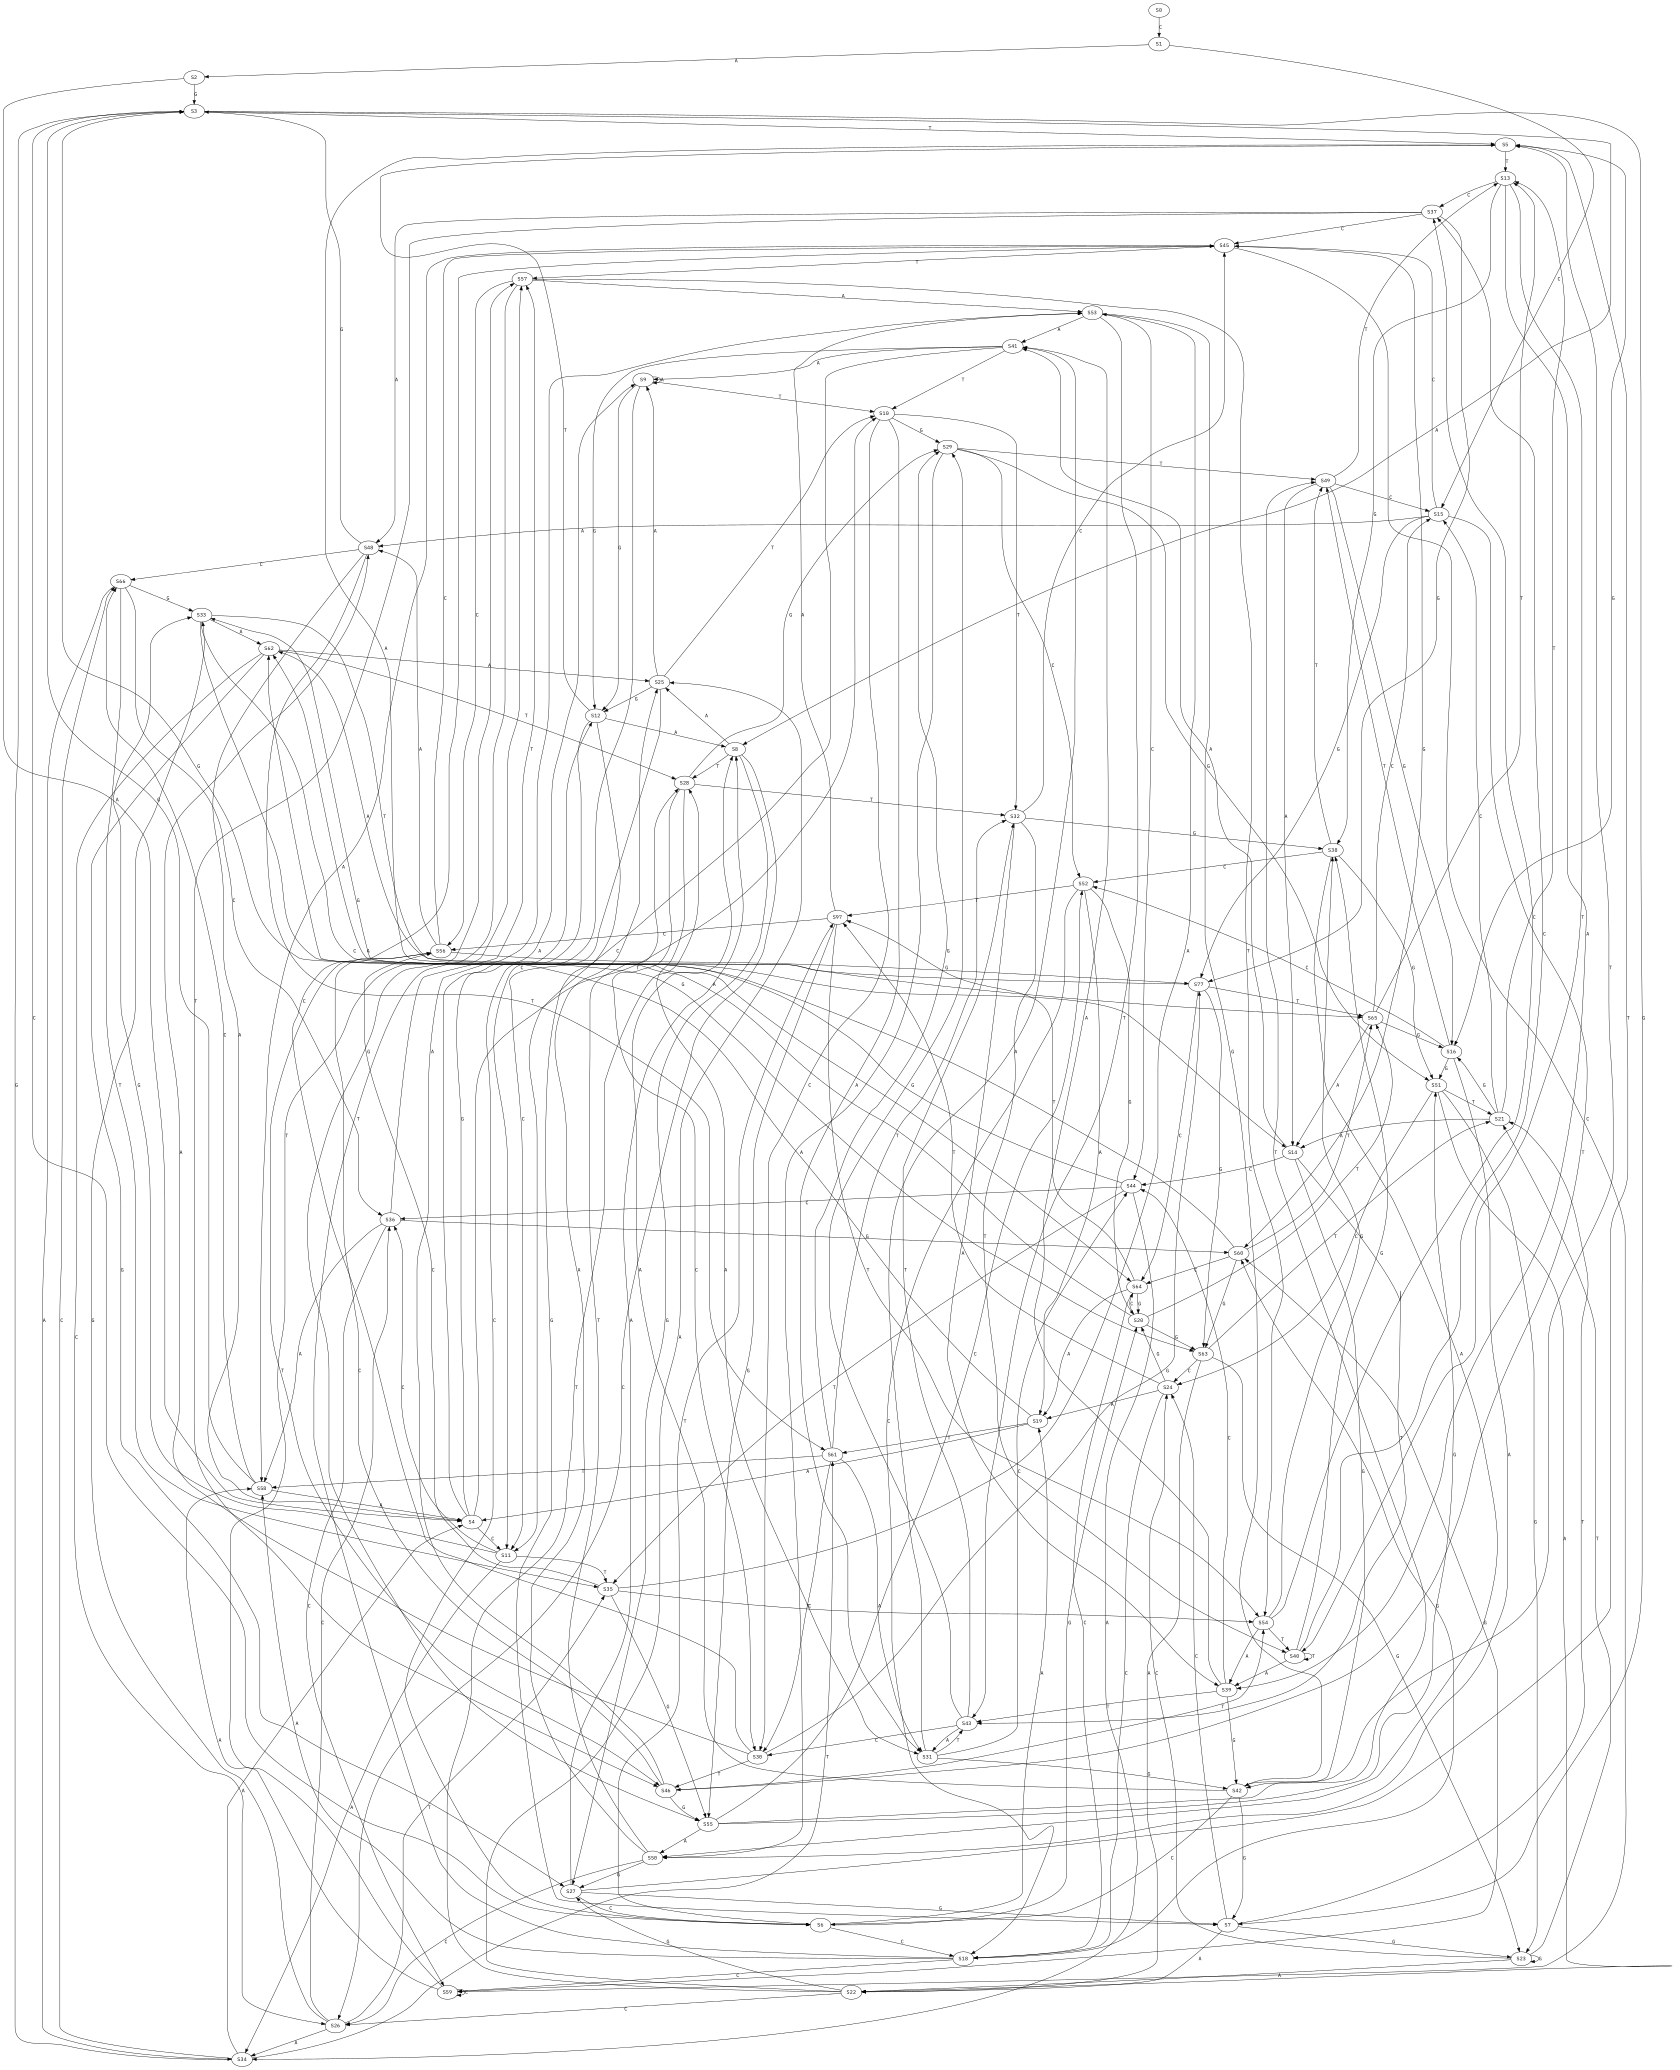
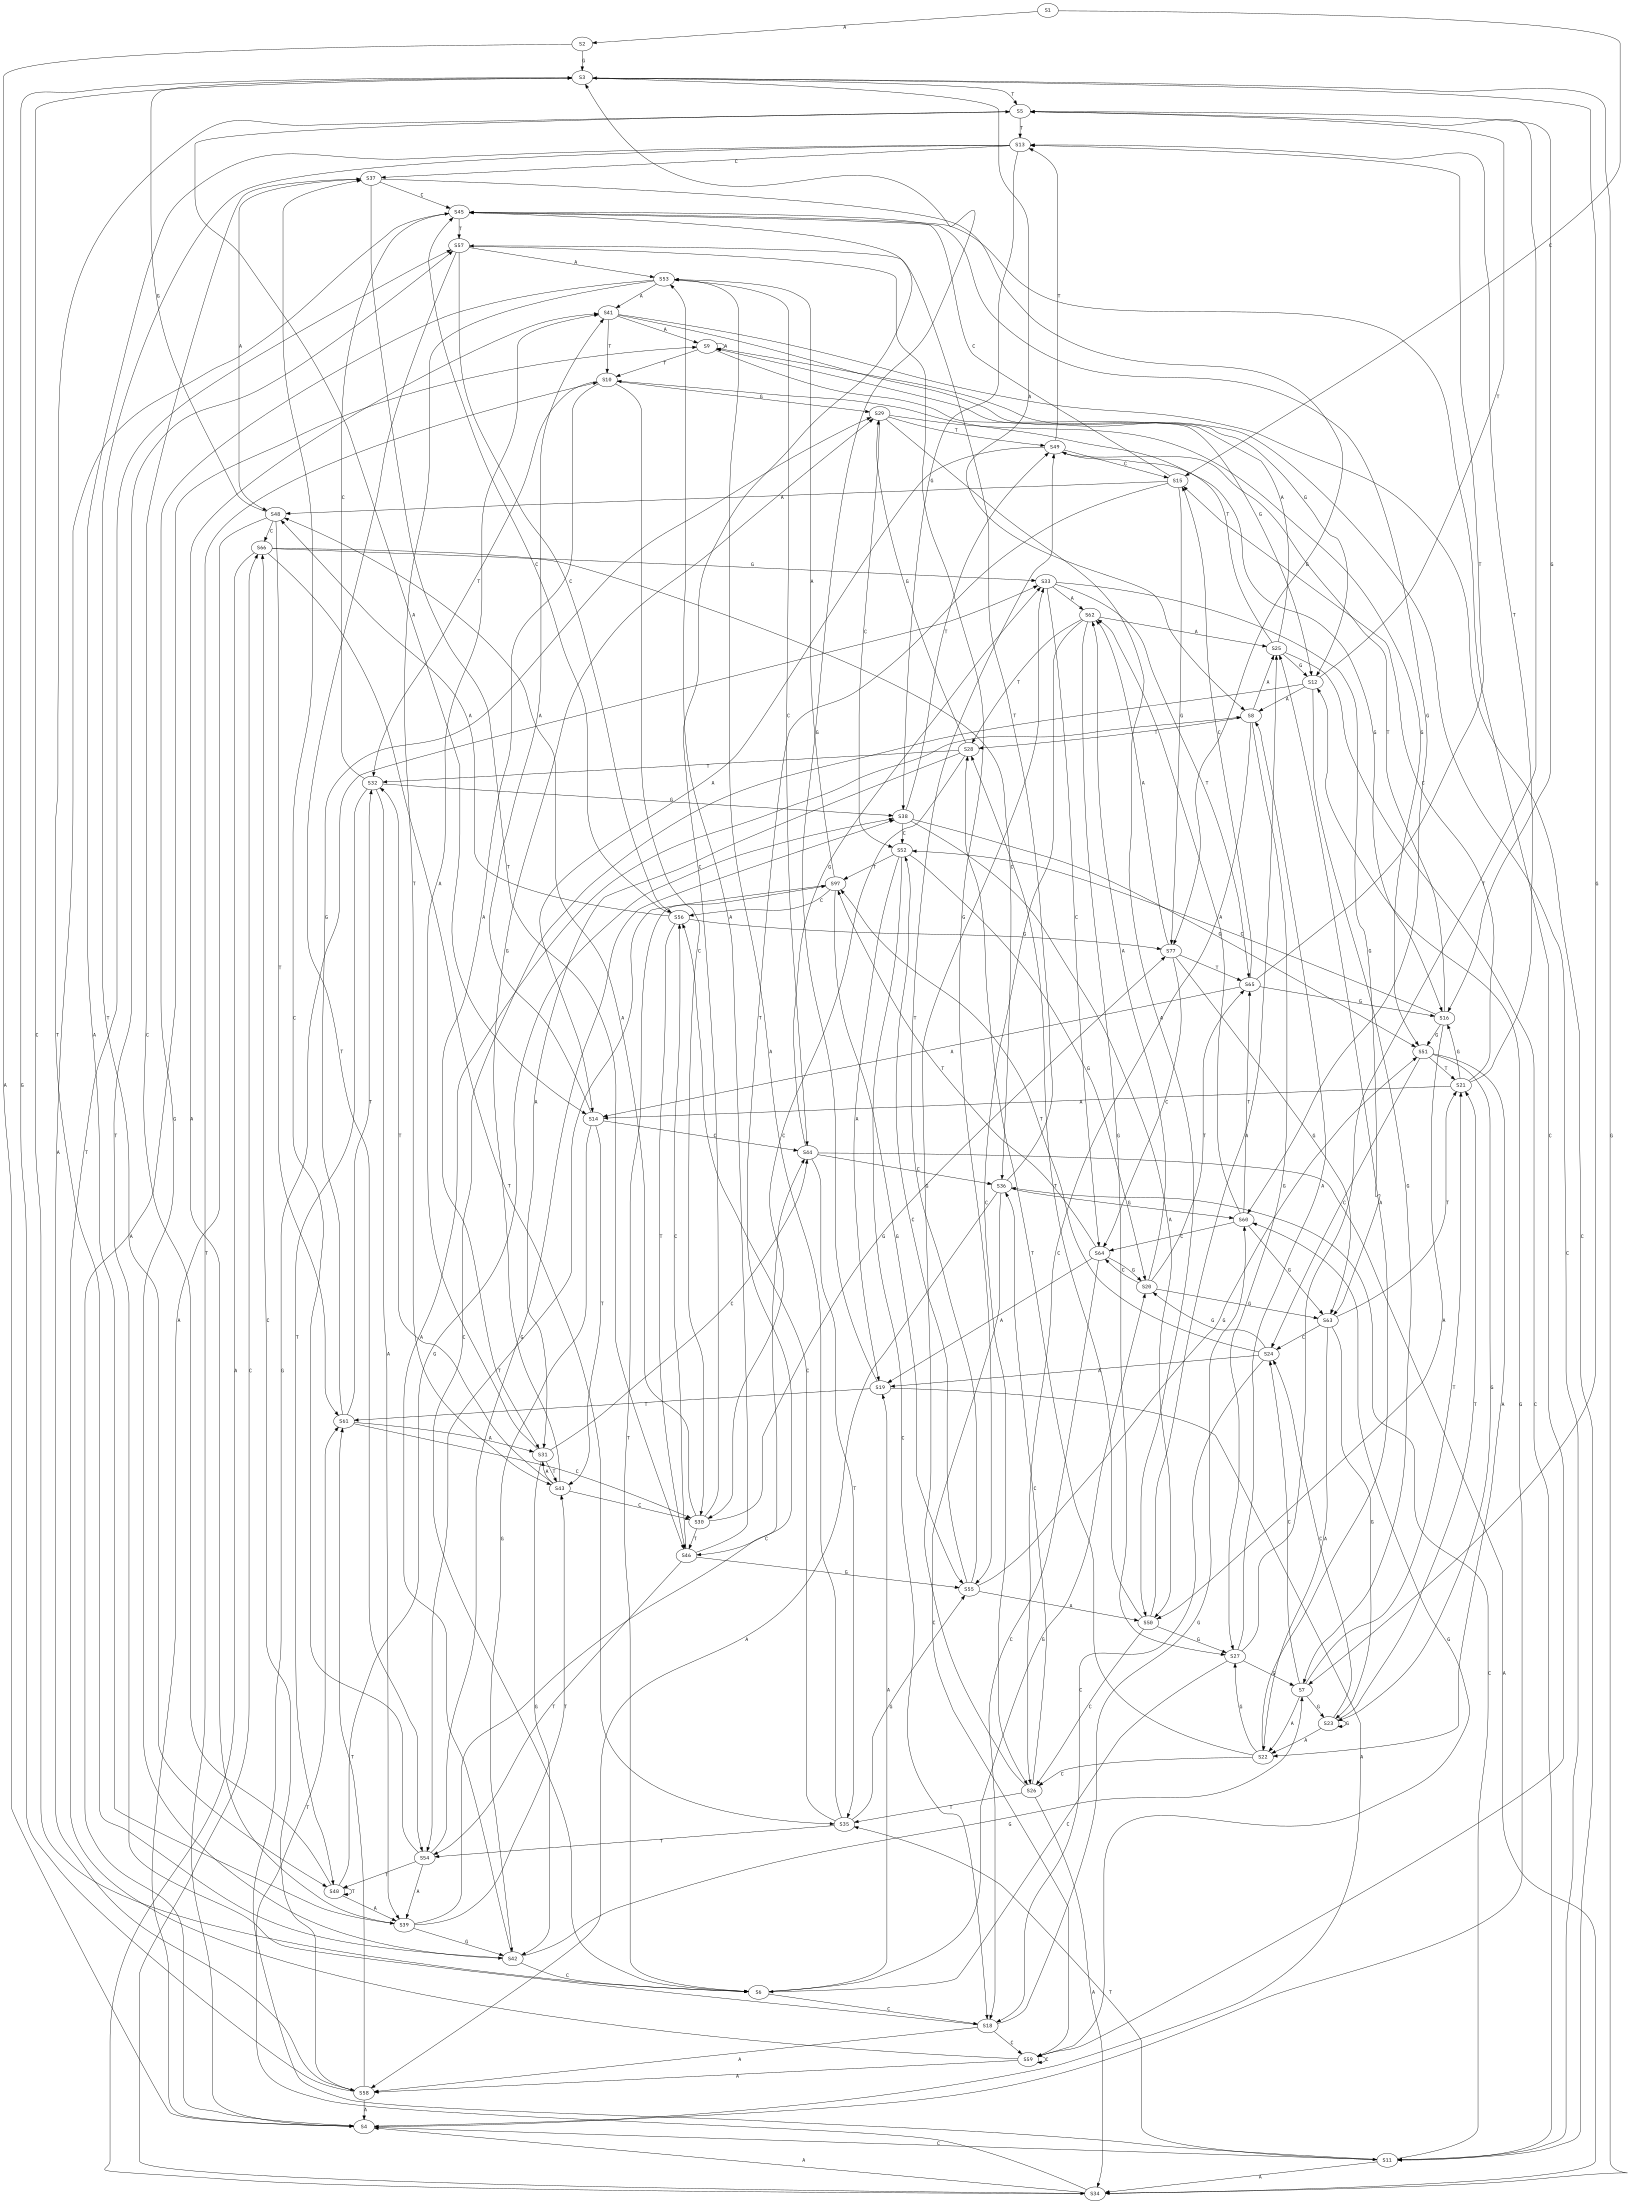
(1159, 10) -> none
(549, 1472) -> (353, 1775)
